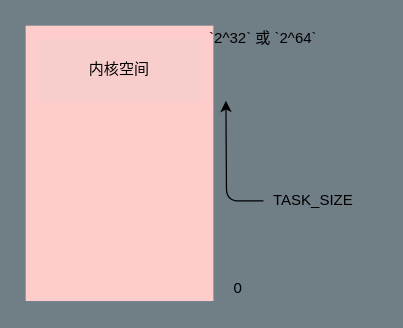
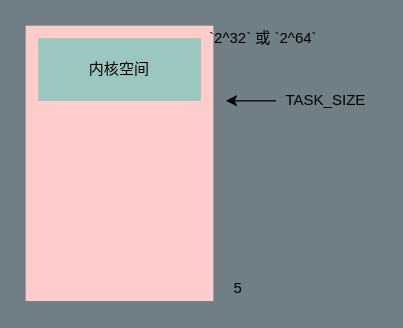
(119, 69) -> (119, 69)
(313, 201) -> (326, 101)
(238, 288) -> (238, 288)
